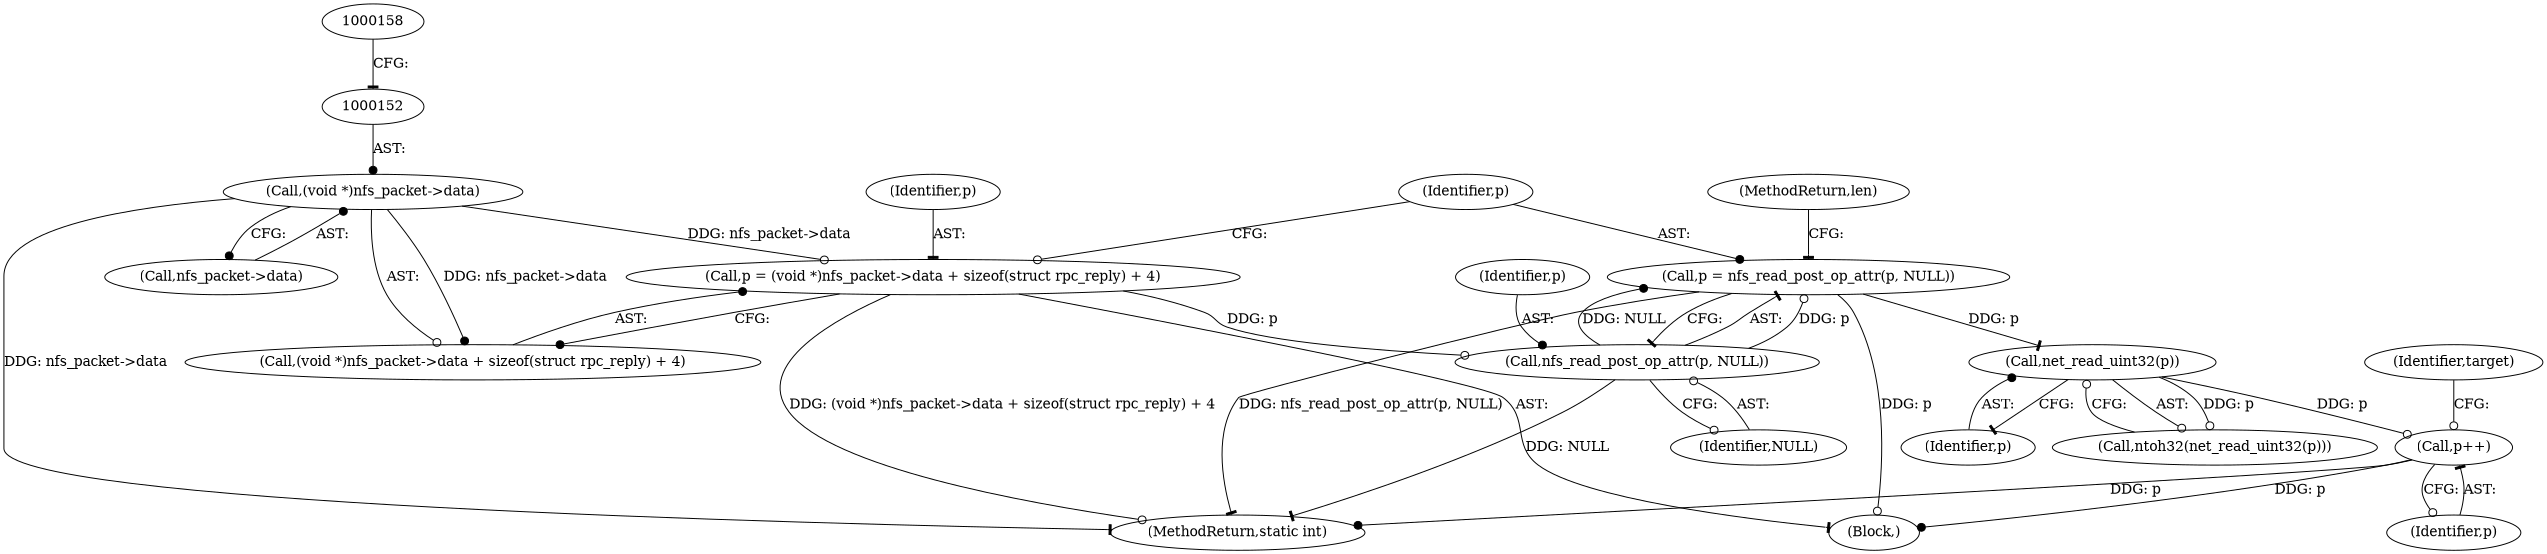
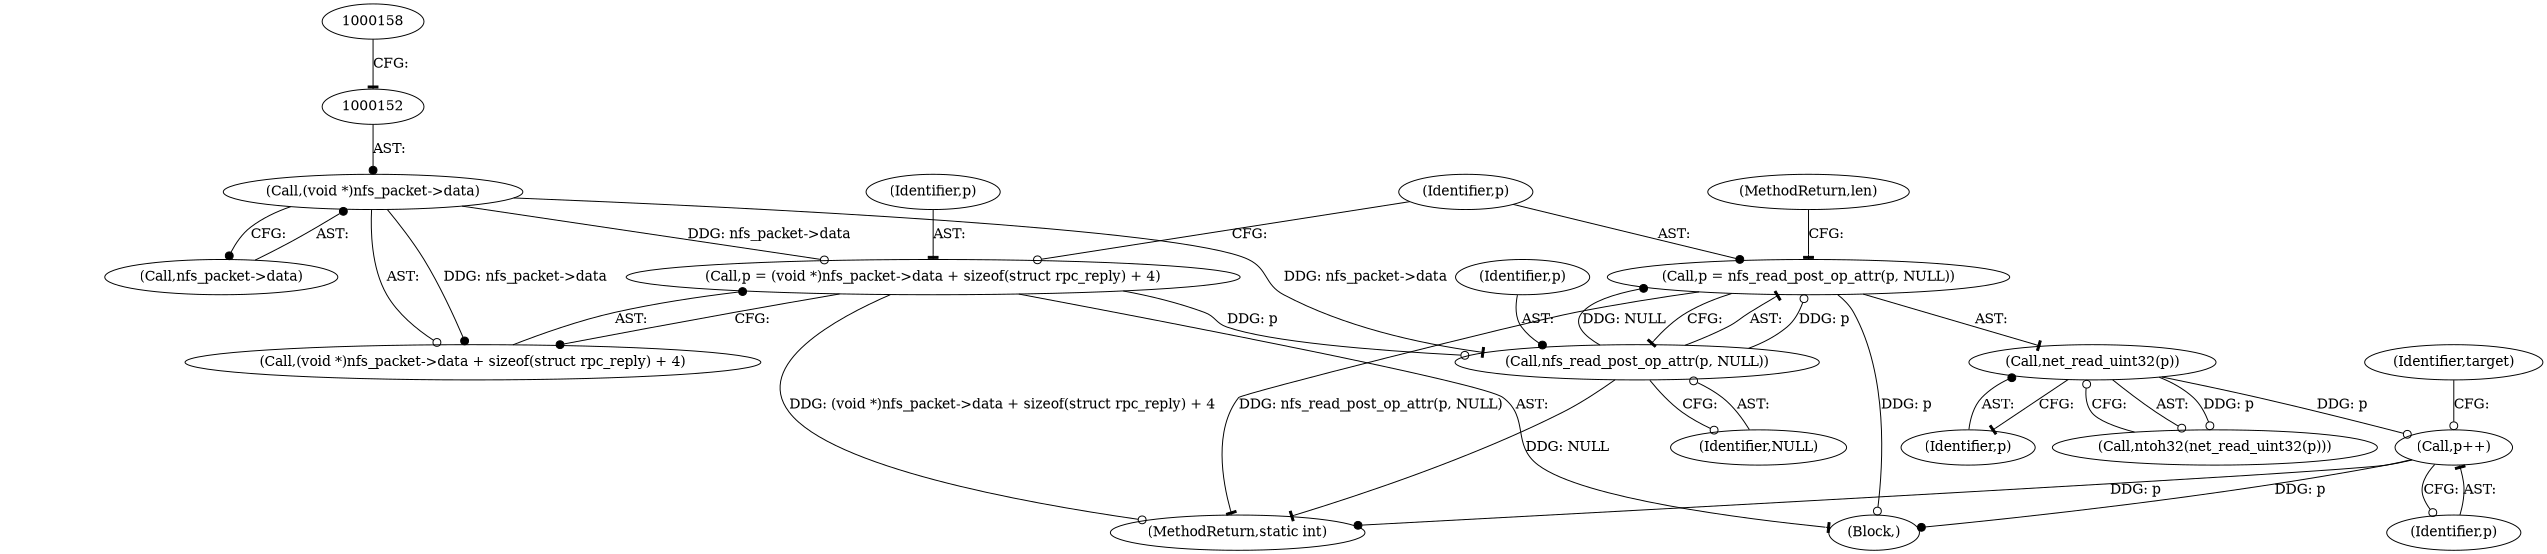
(1994, 320) -> (1994, 320)
(338, 501) -> (1010, 226)
